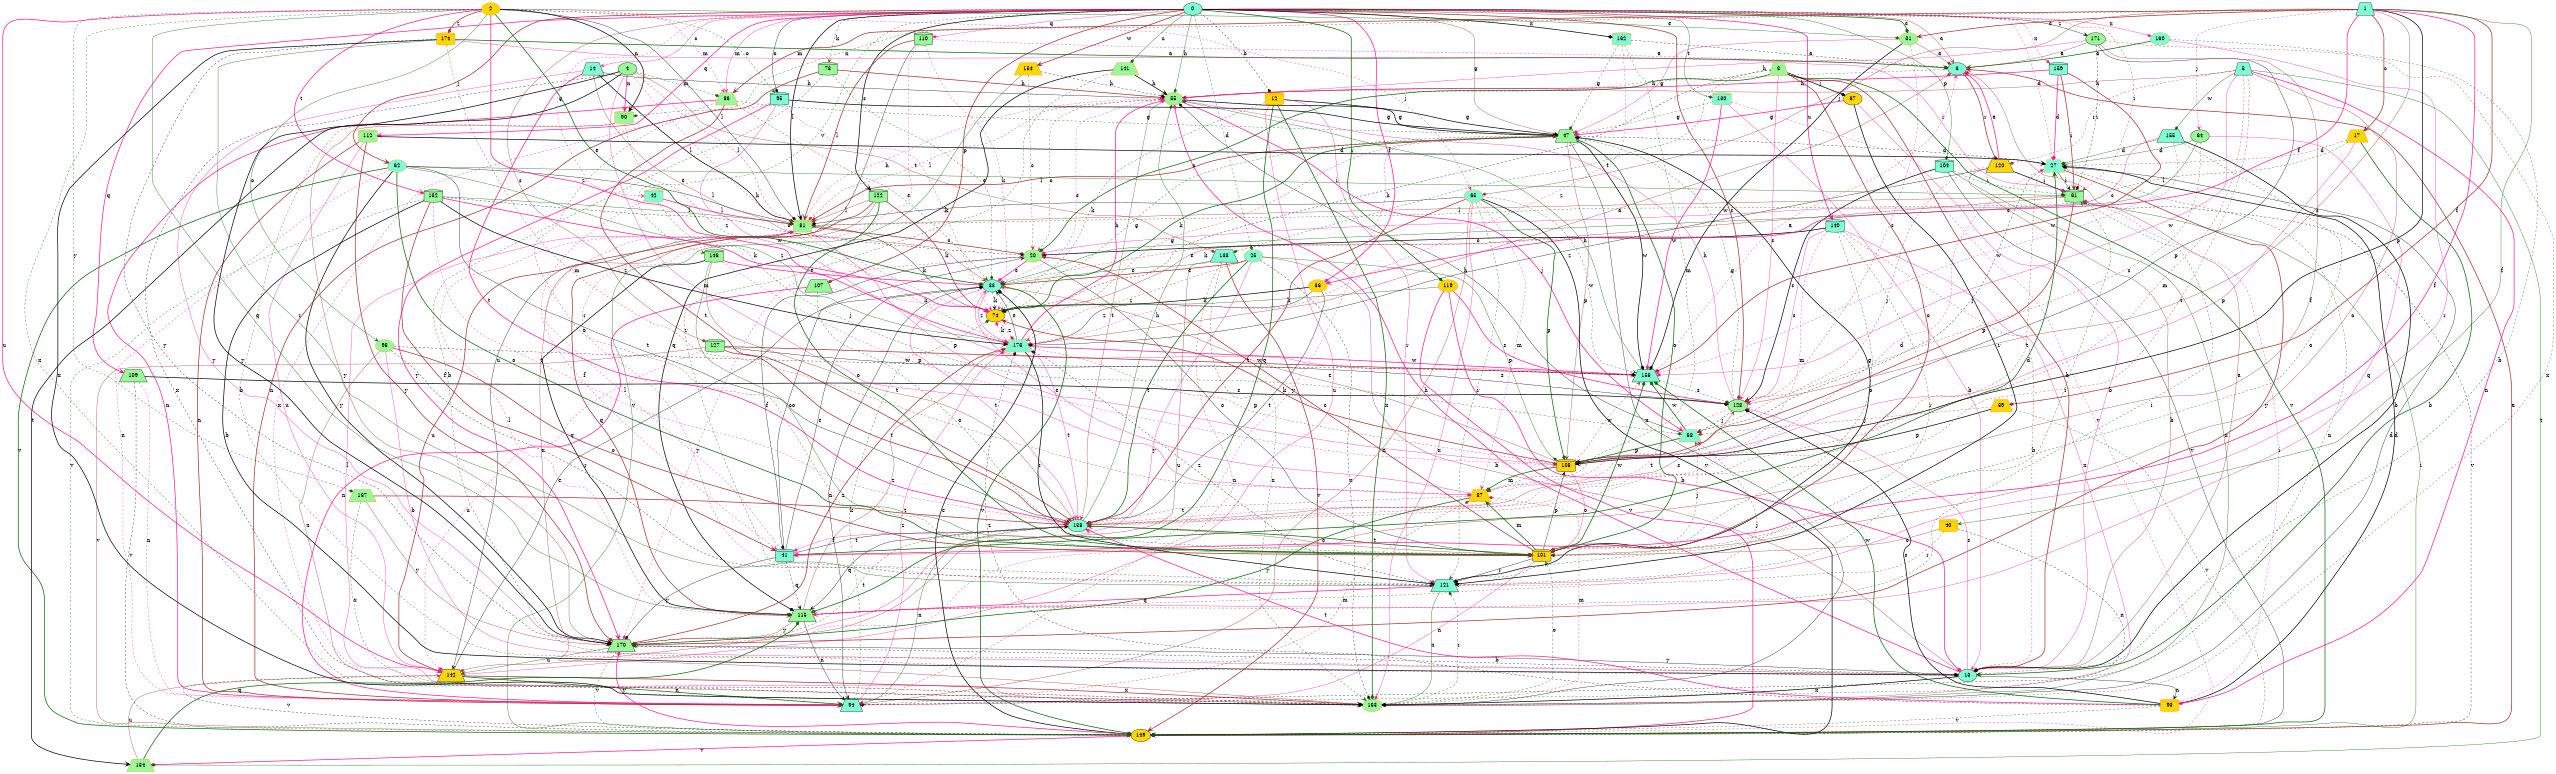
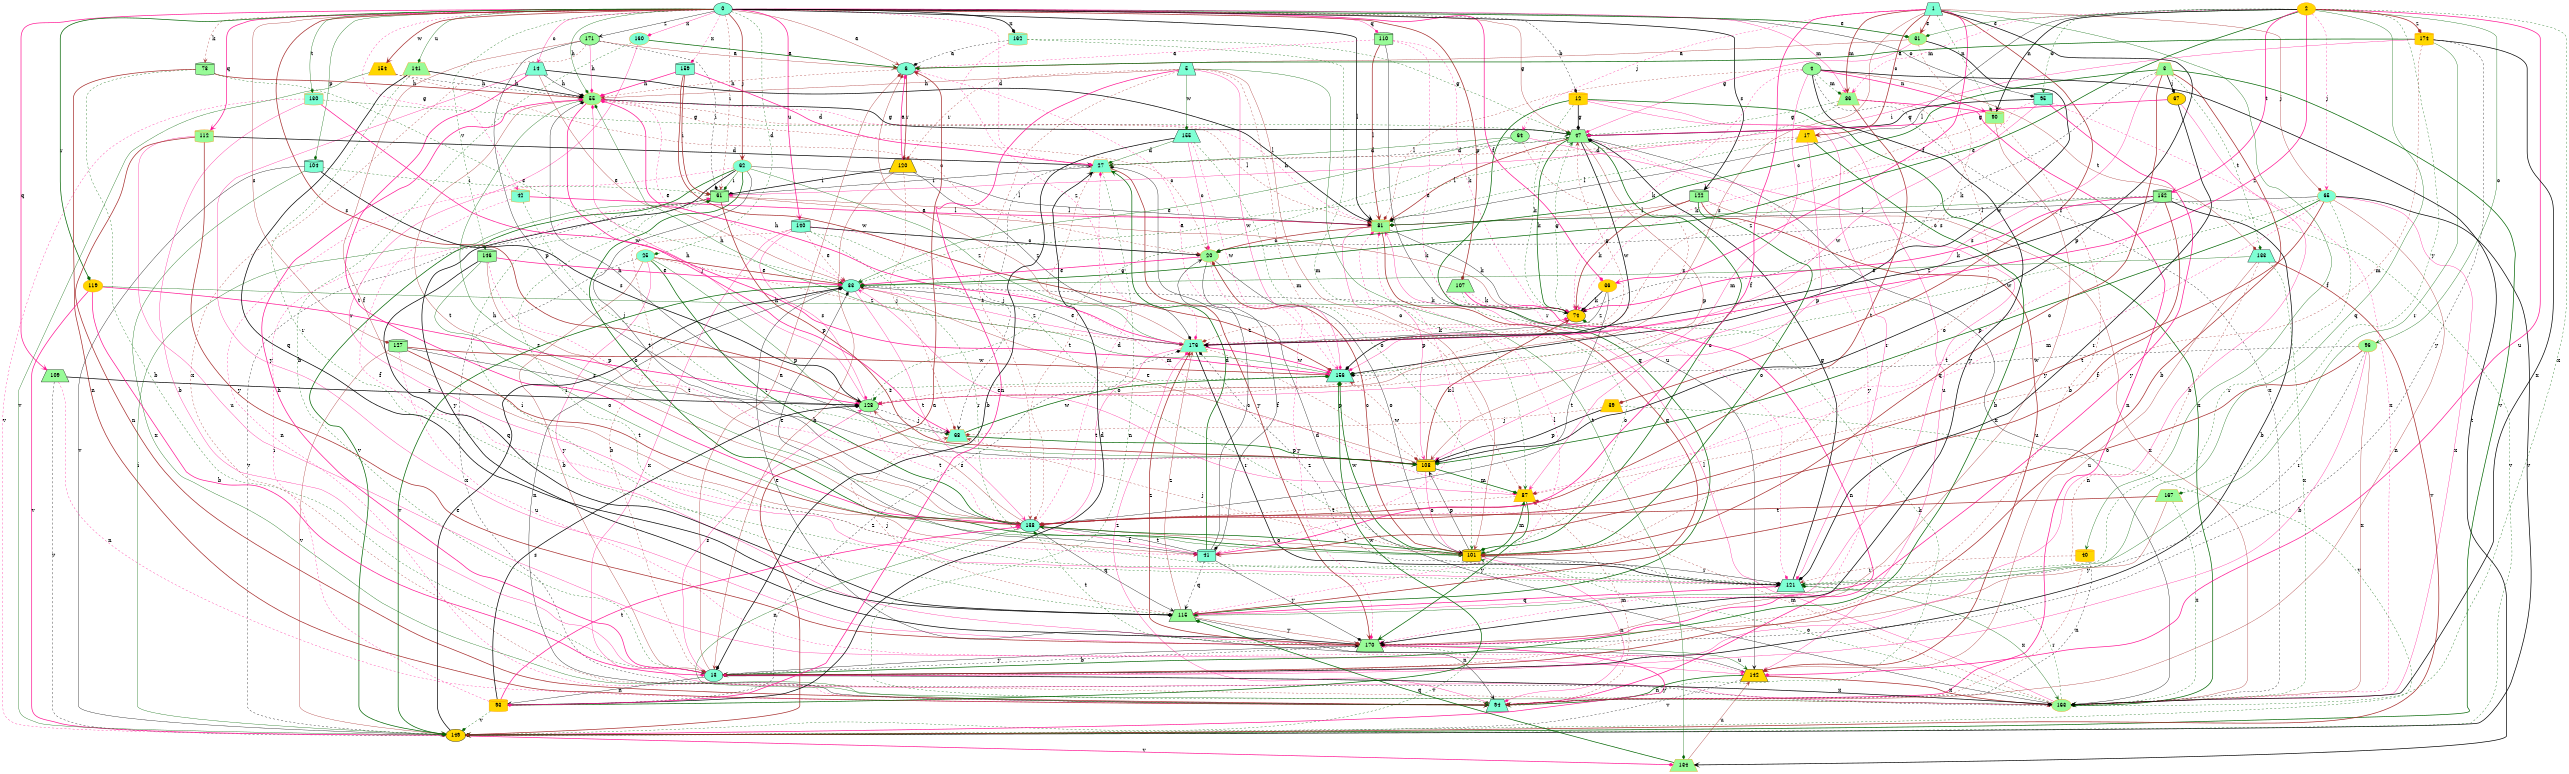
(1758, 551) -> none
